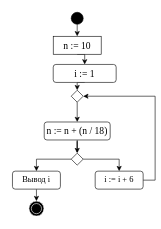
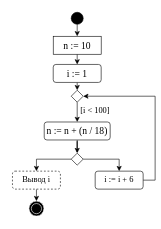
(85, 74) -> (77, 74)
none -> (95, 111)
(36, 180) -> (36, 180)
